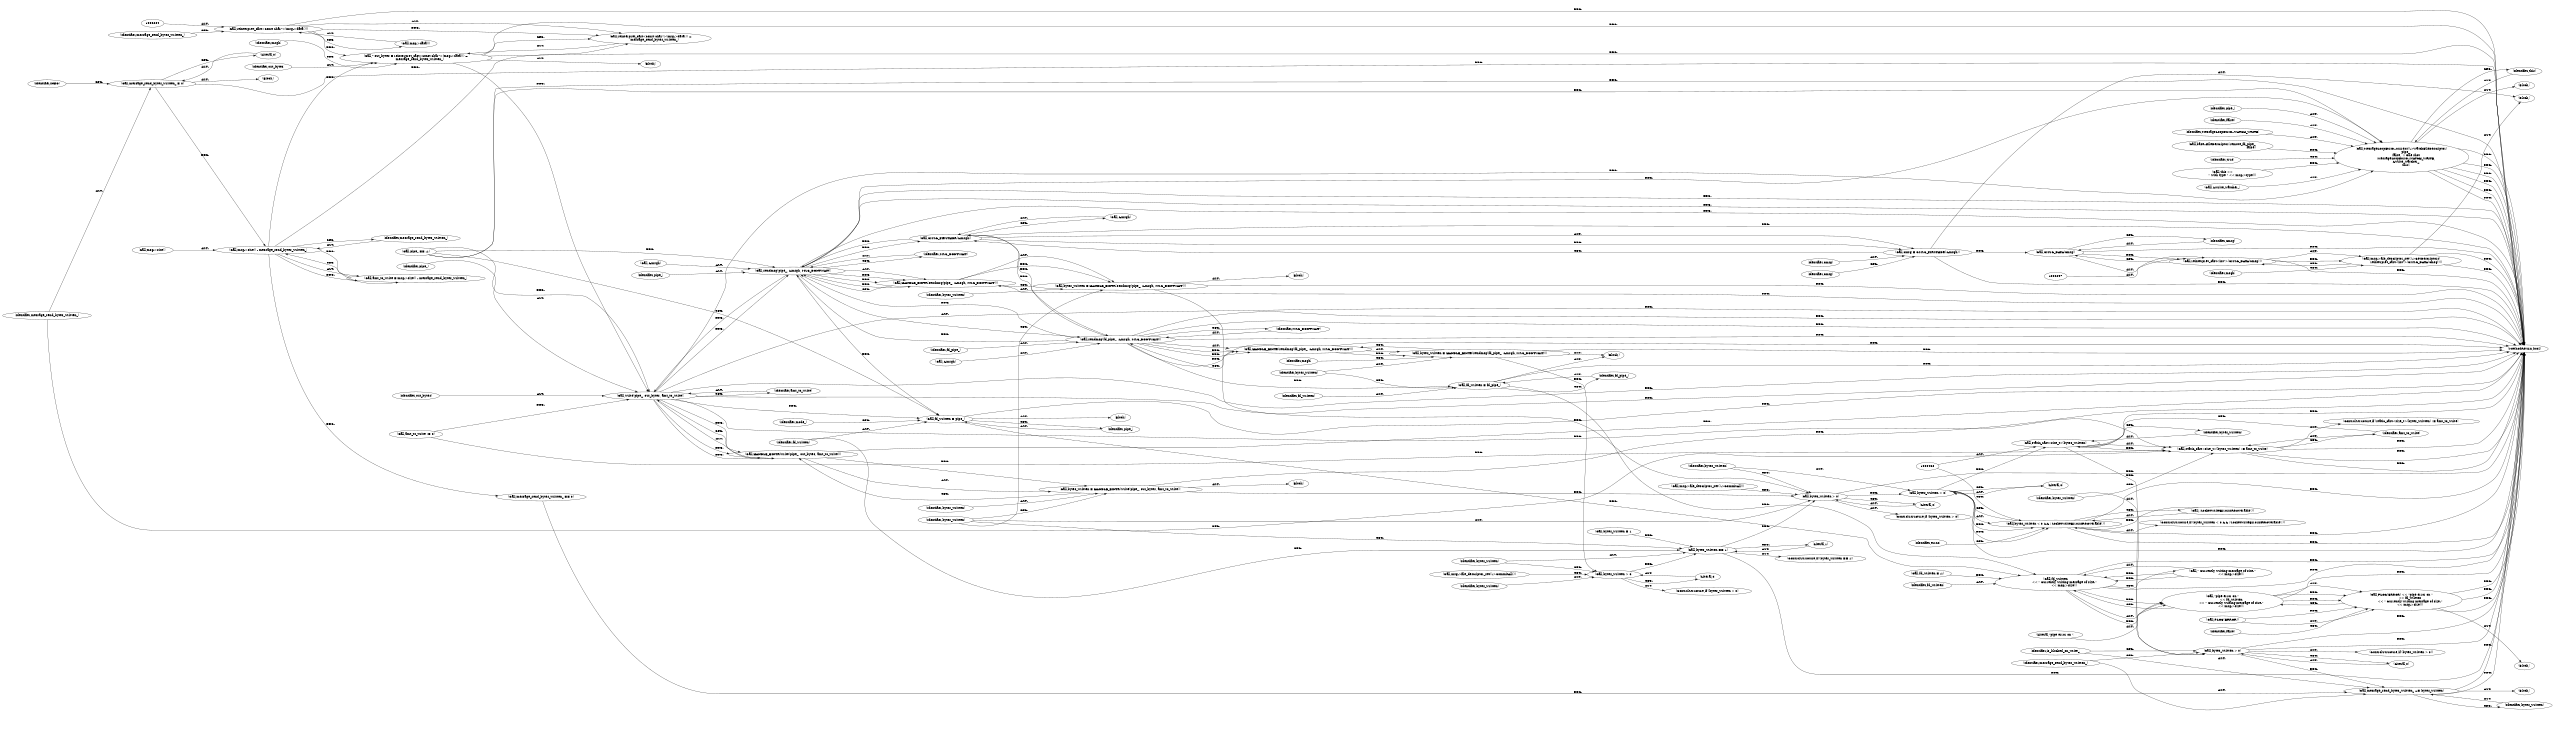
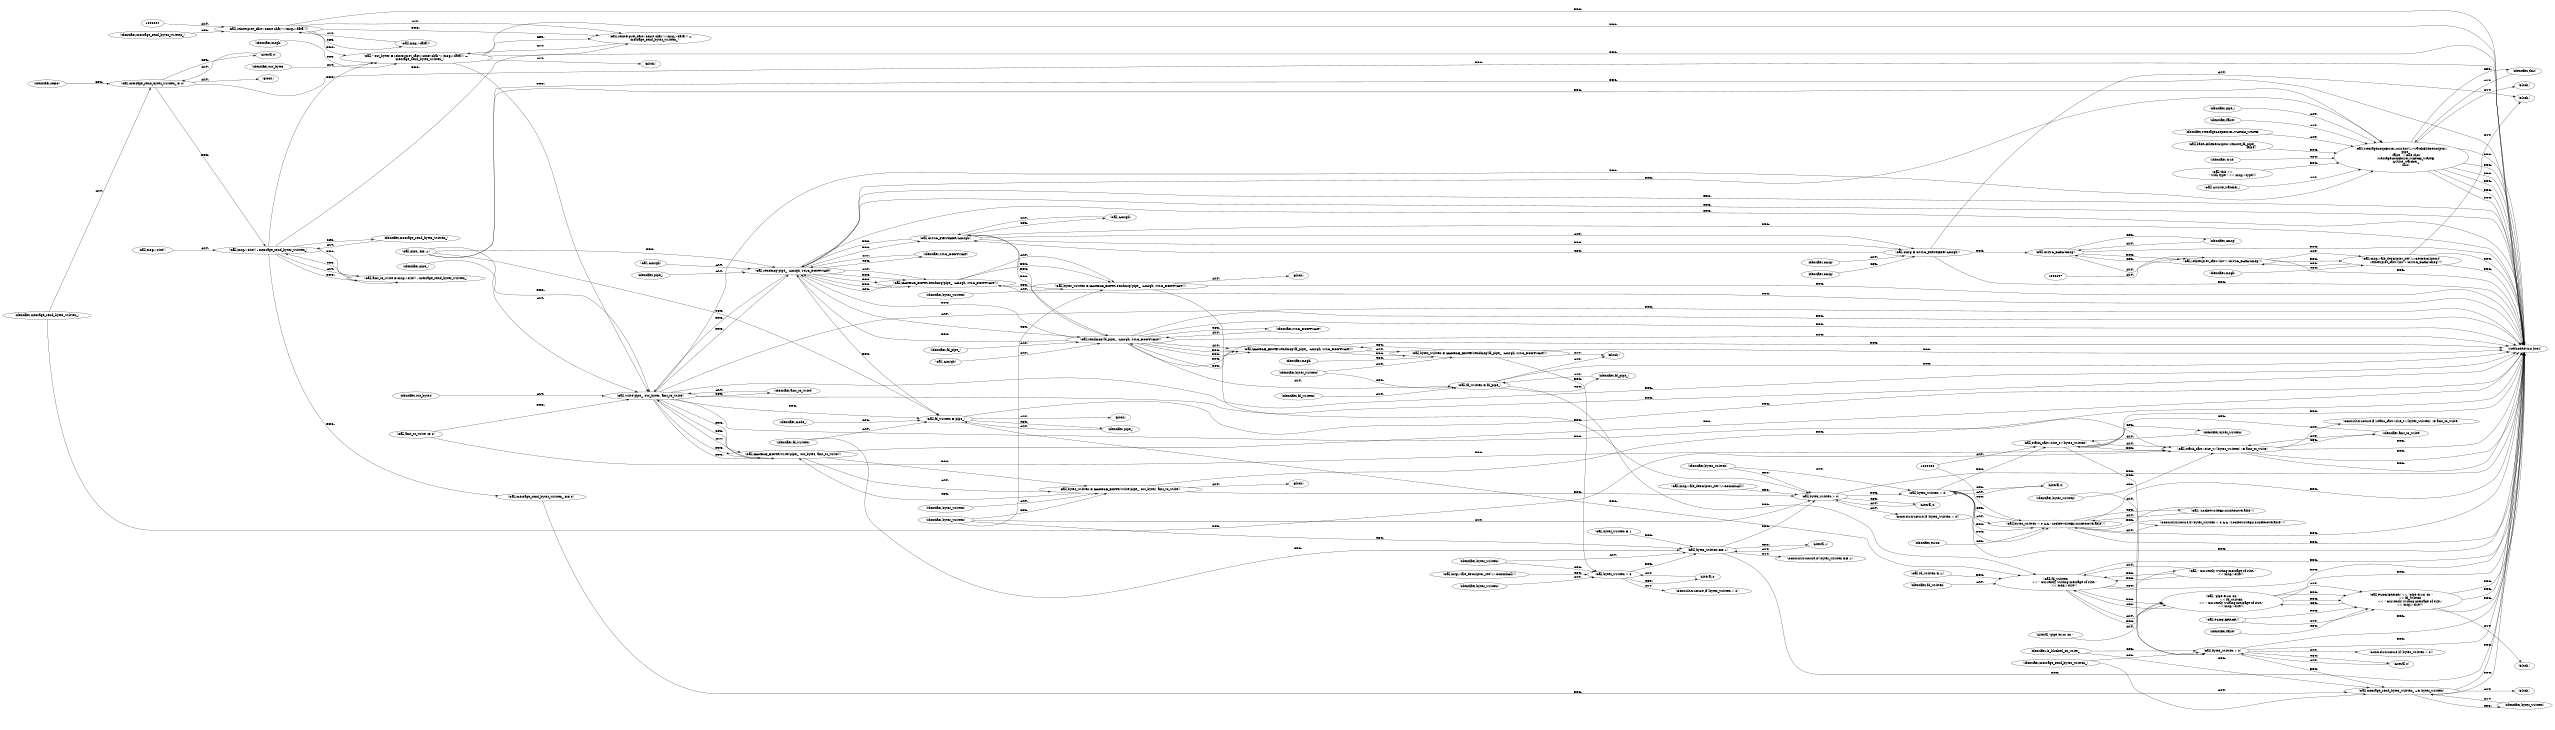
(1299, 381) -> (1299, 381)
(2223, 658) -> (2223, 658)
